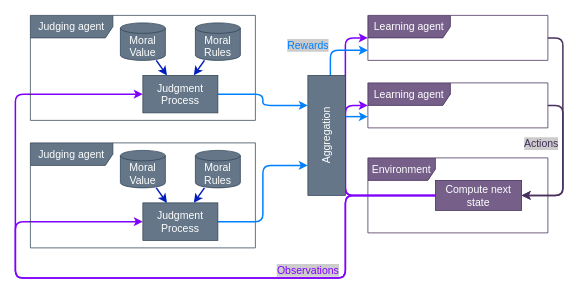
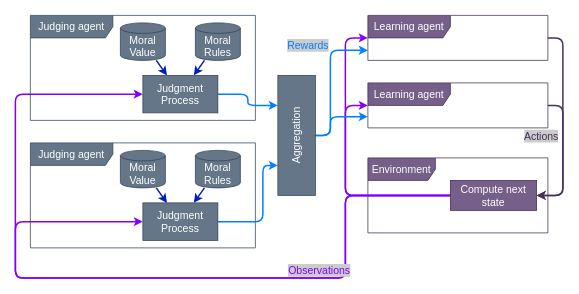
(327, 135) -> (297, 135)
(479, 195) -> (494, 195)
